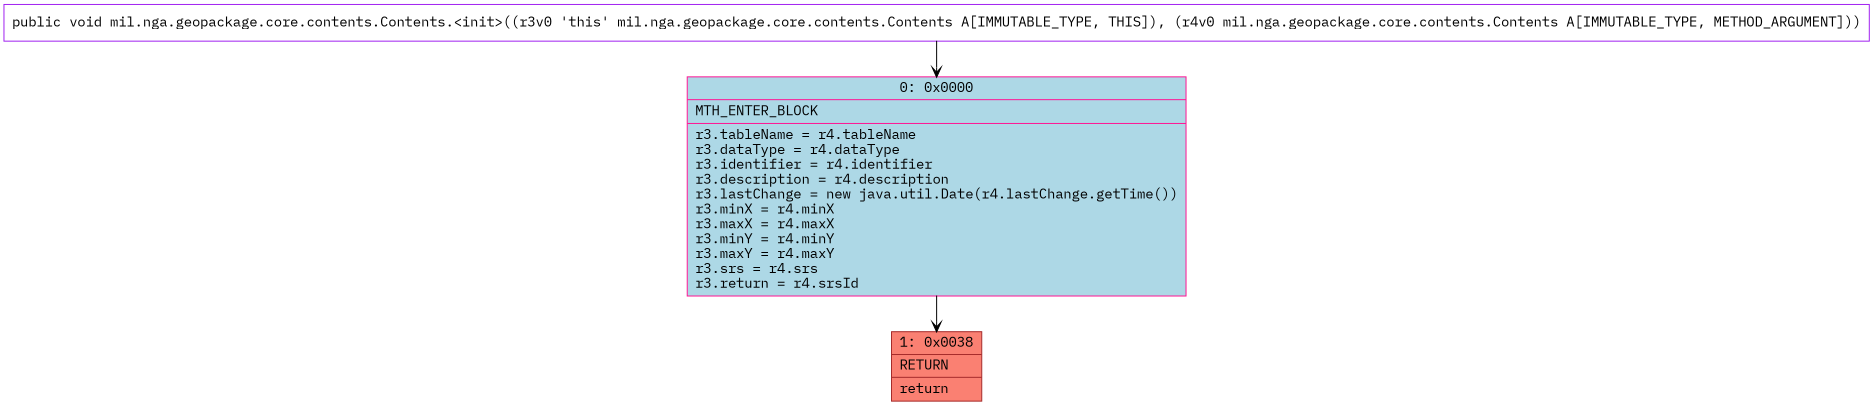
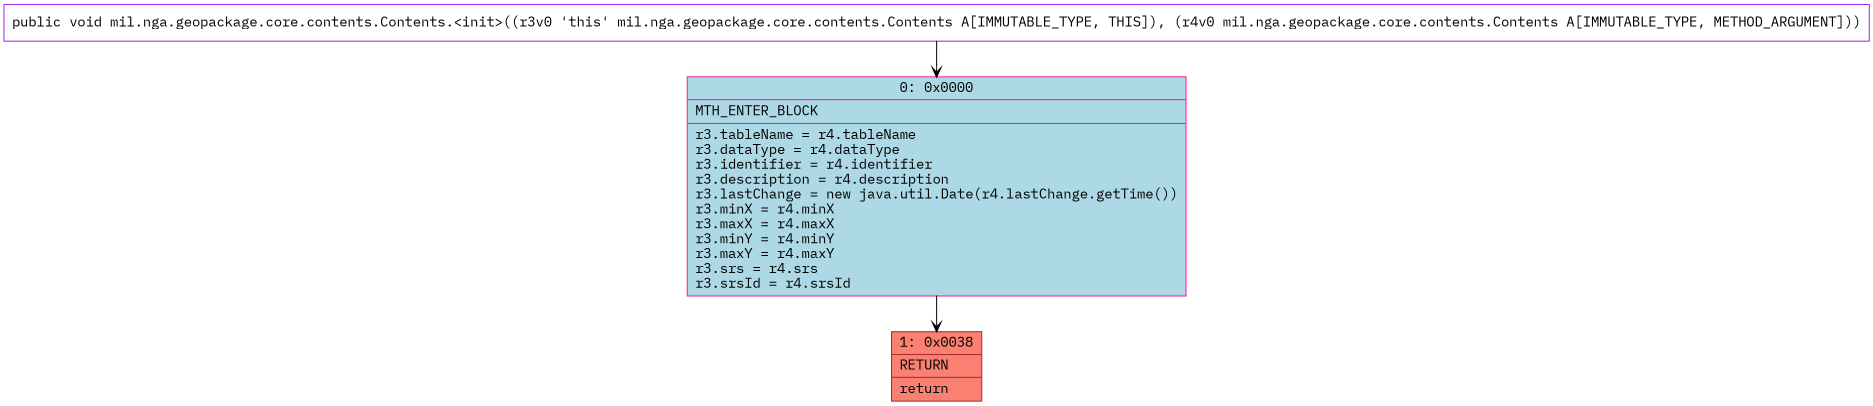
(777, 284) -> (773, 284)
